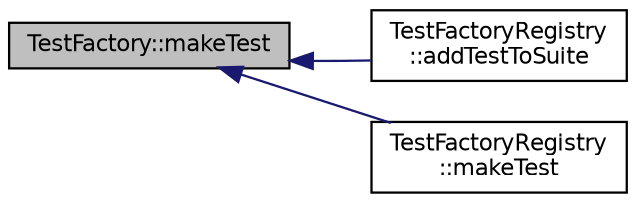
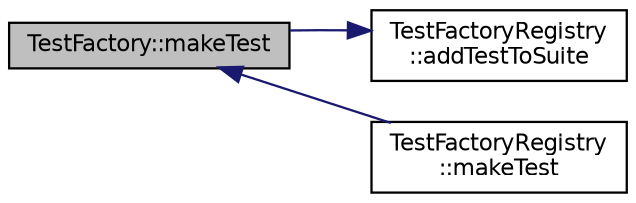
(342, 61) -> (319, 30)
